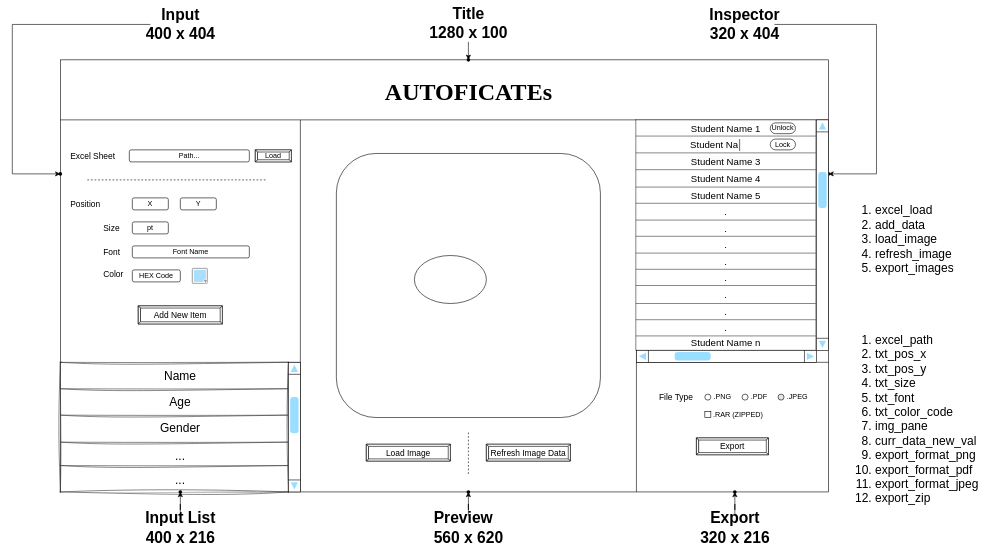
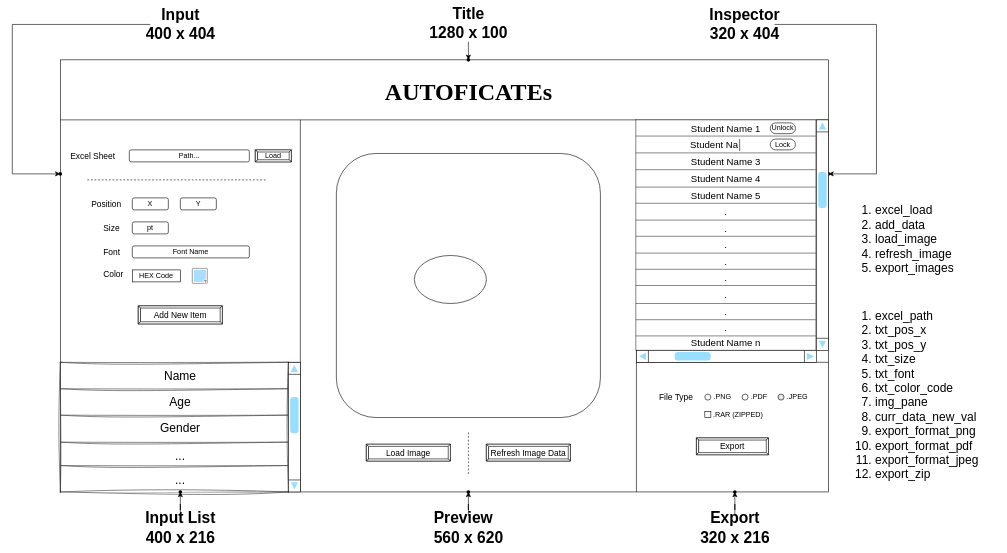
(84, 204) -> (105, 204)
(156, 276) -> (156, 276)
(922, 422) -> (922, 398)
